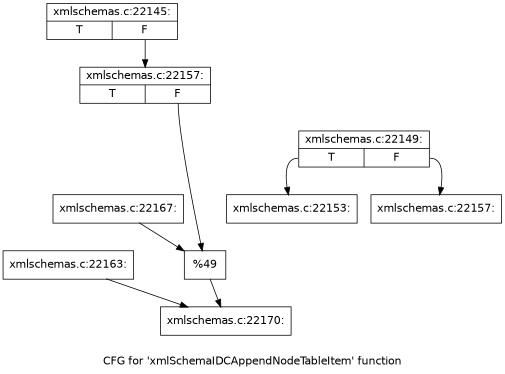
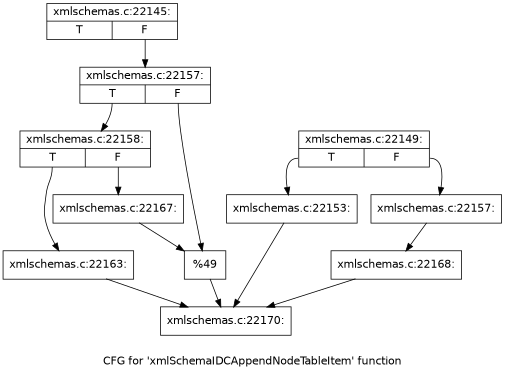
none -> (85, 149)
none -> (261, 262)
none -> (396, 265)
